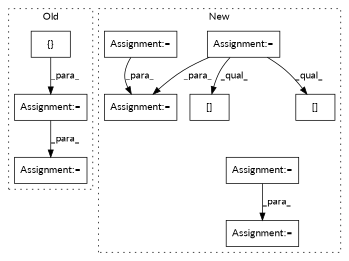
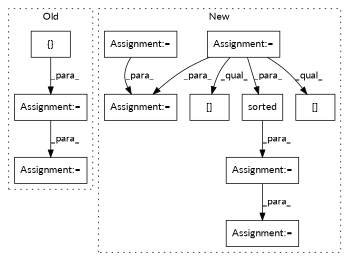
none -> (262, 107)
